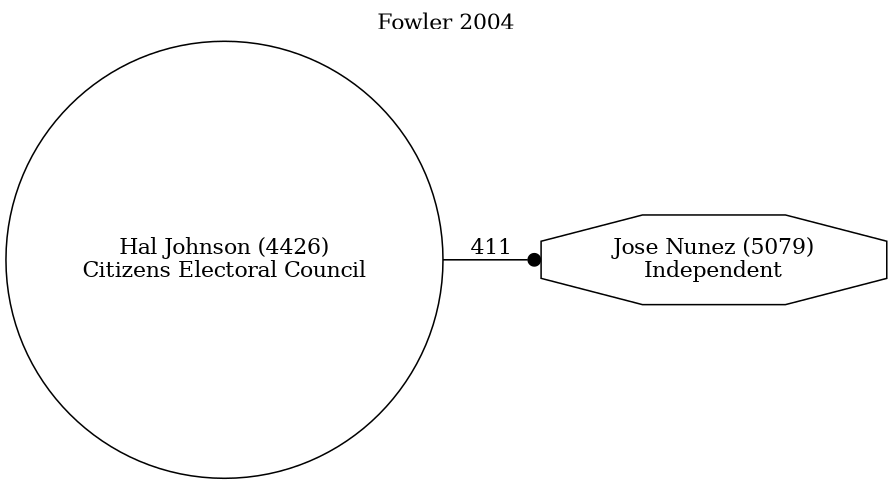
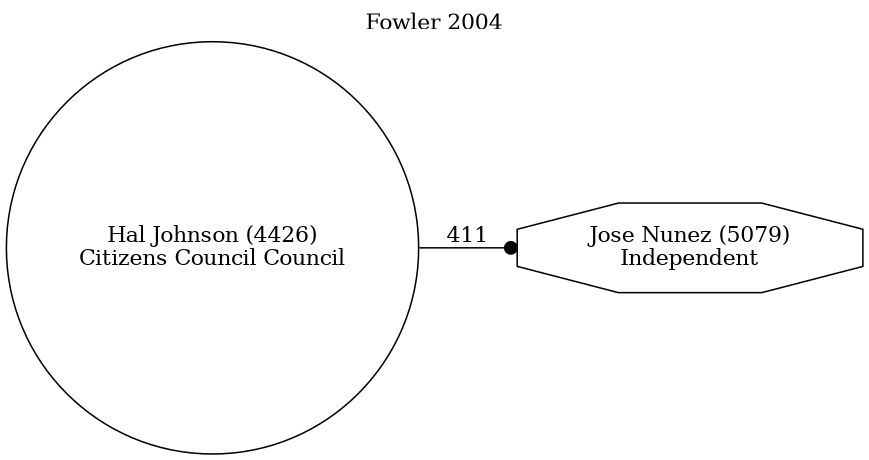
(224, 260) -> (213, 248)
